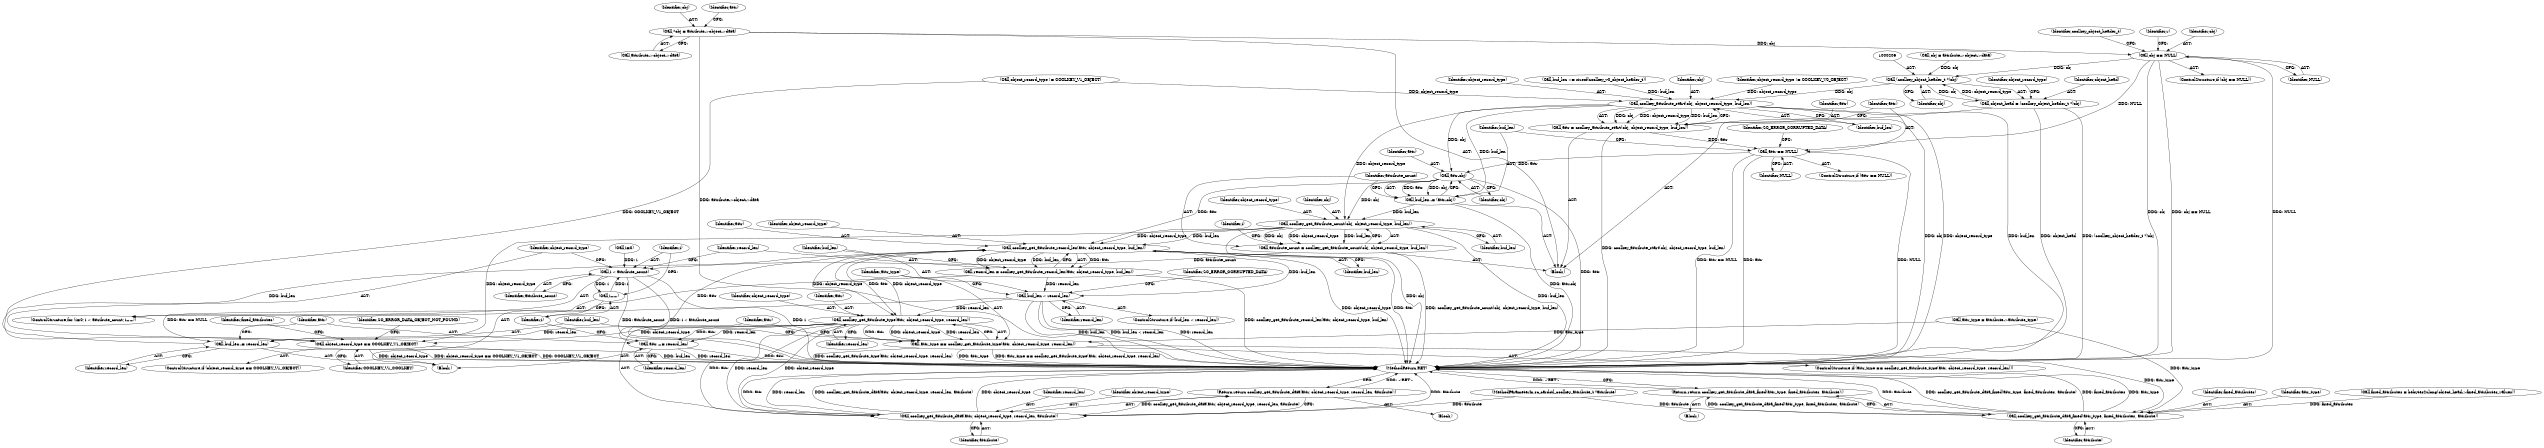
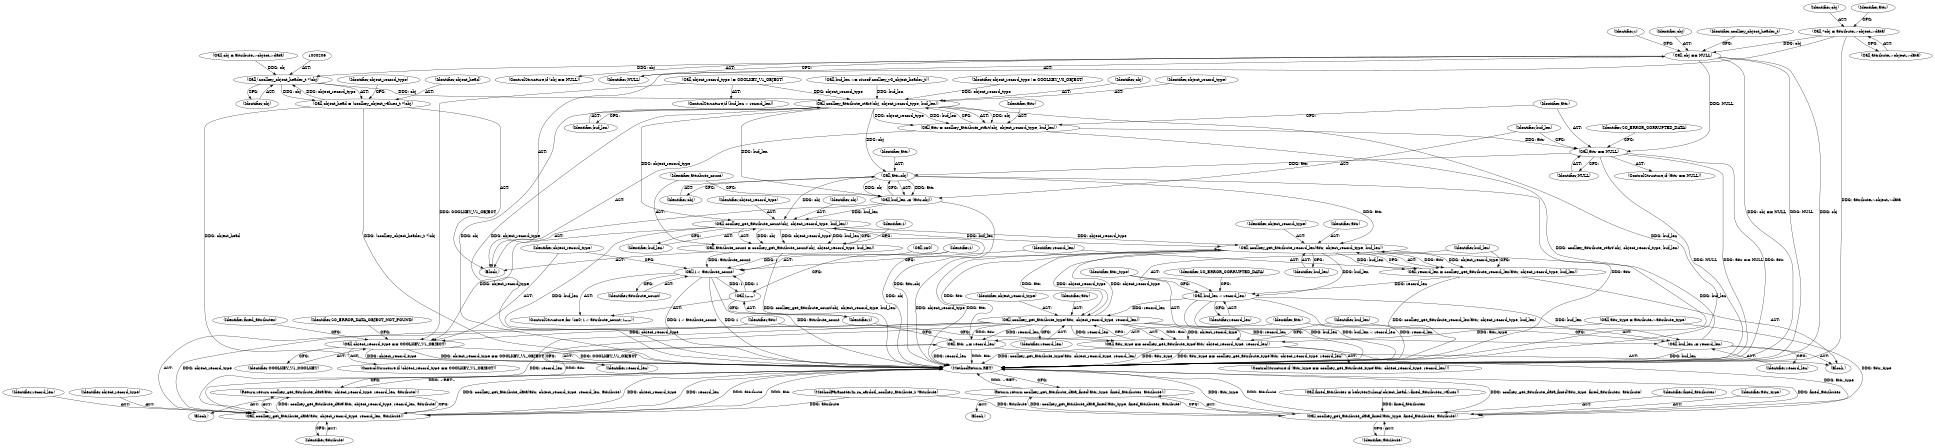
(2031, 104) -> (363, 104)
(1107, 308) -> (732, 91)
(187, 320) -> (1568, 320)
